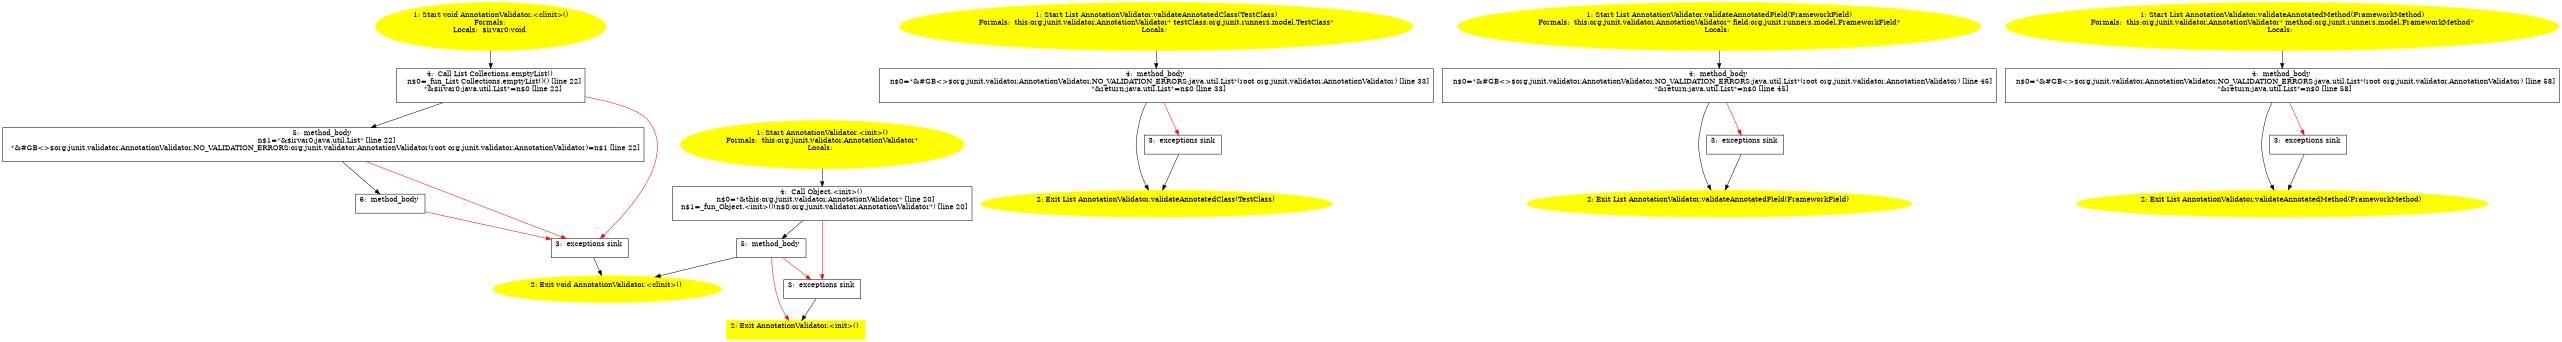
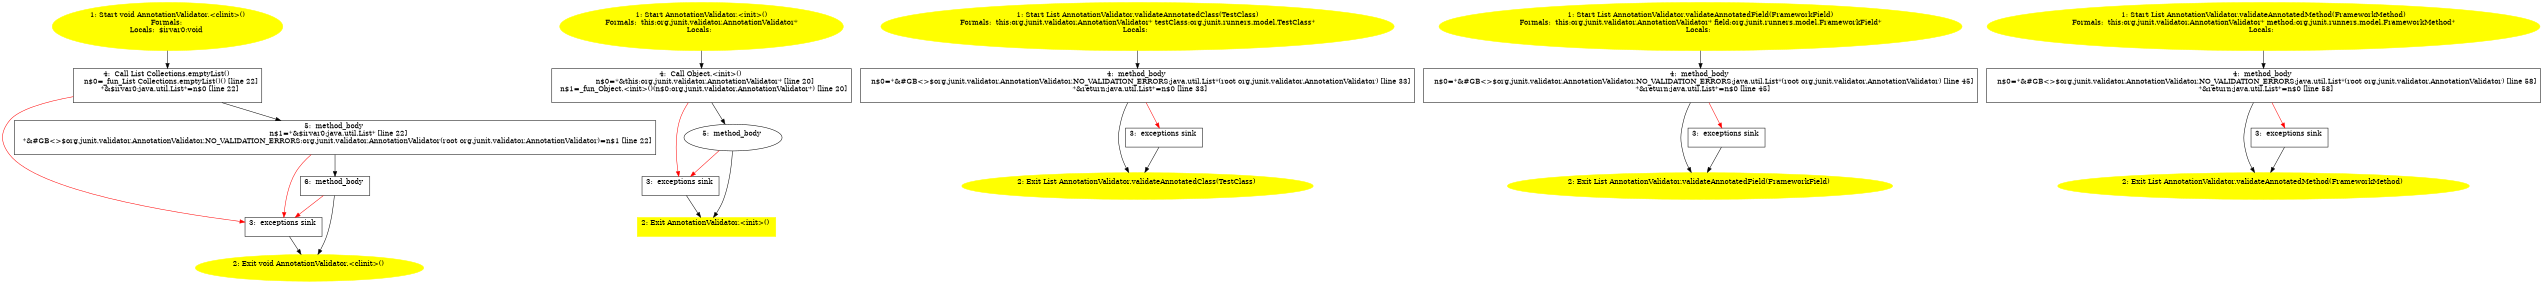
(771, 248) -> (733, 138)
(698, 266) -> (330, 224)
(775, 288) -> (728, 183)
